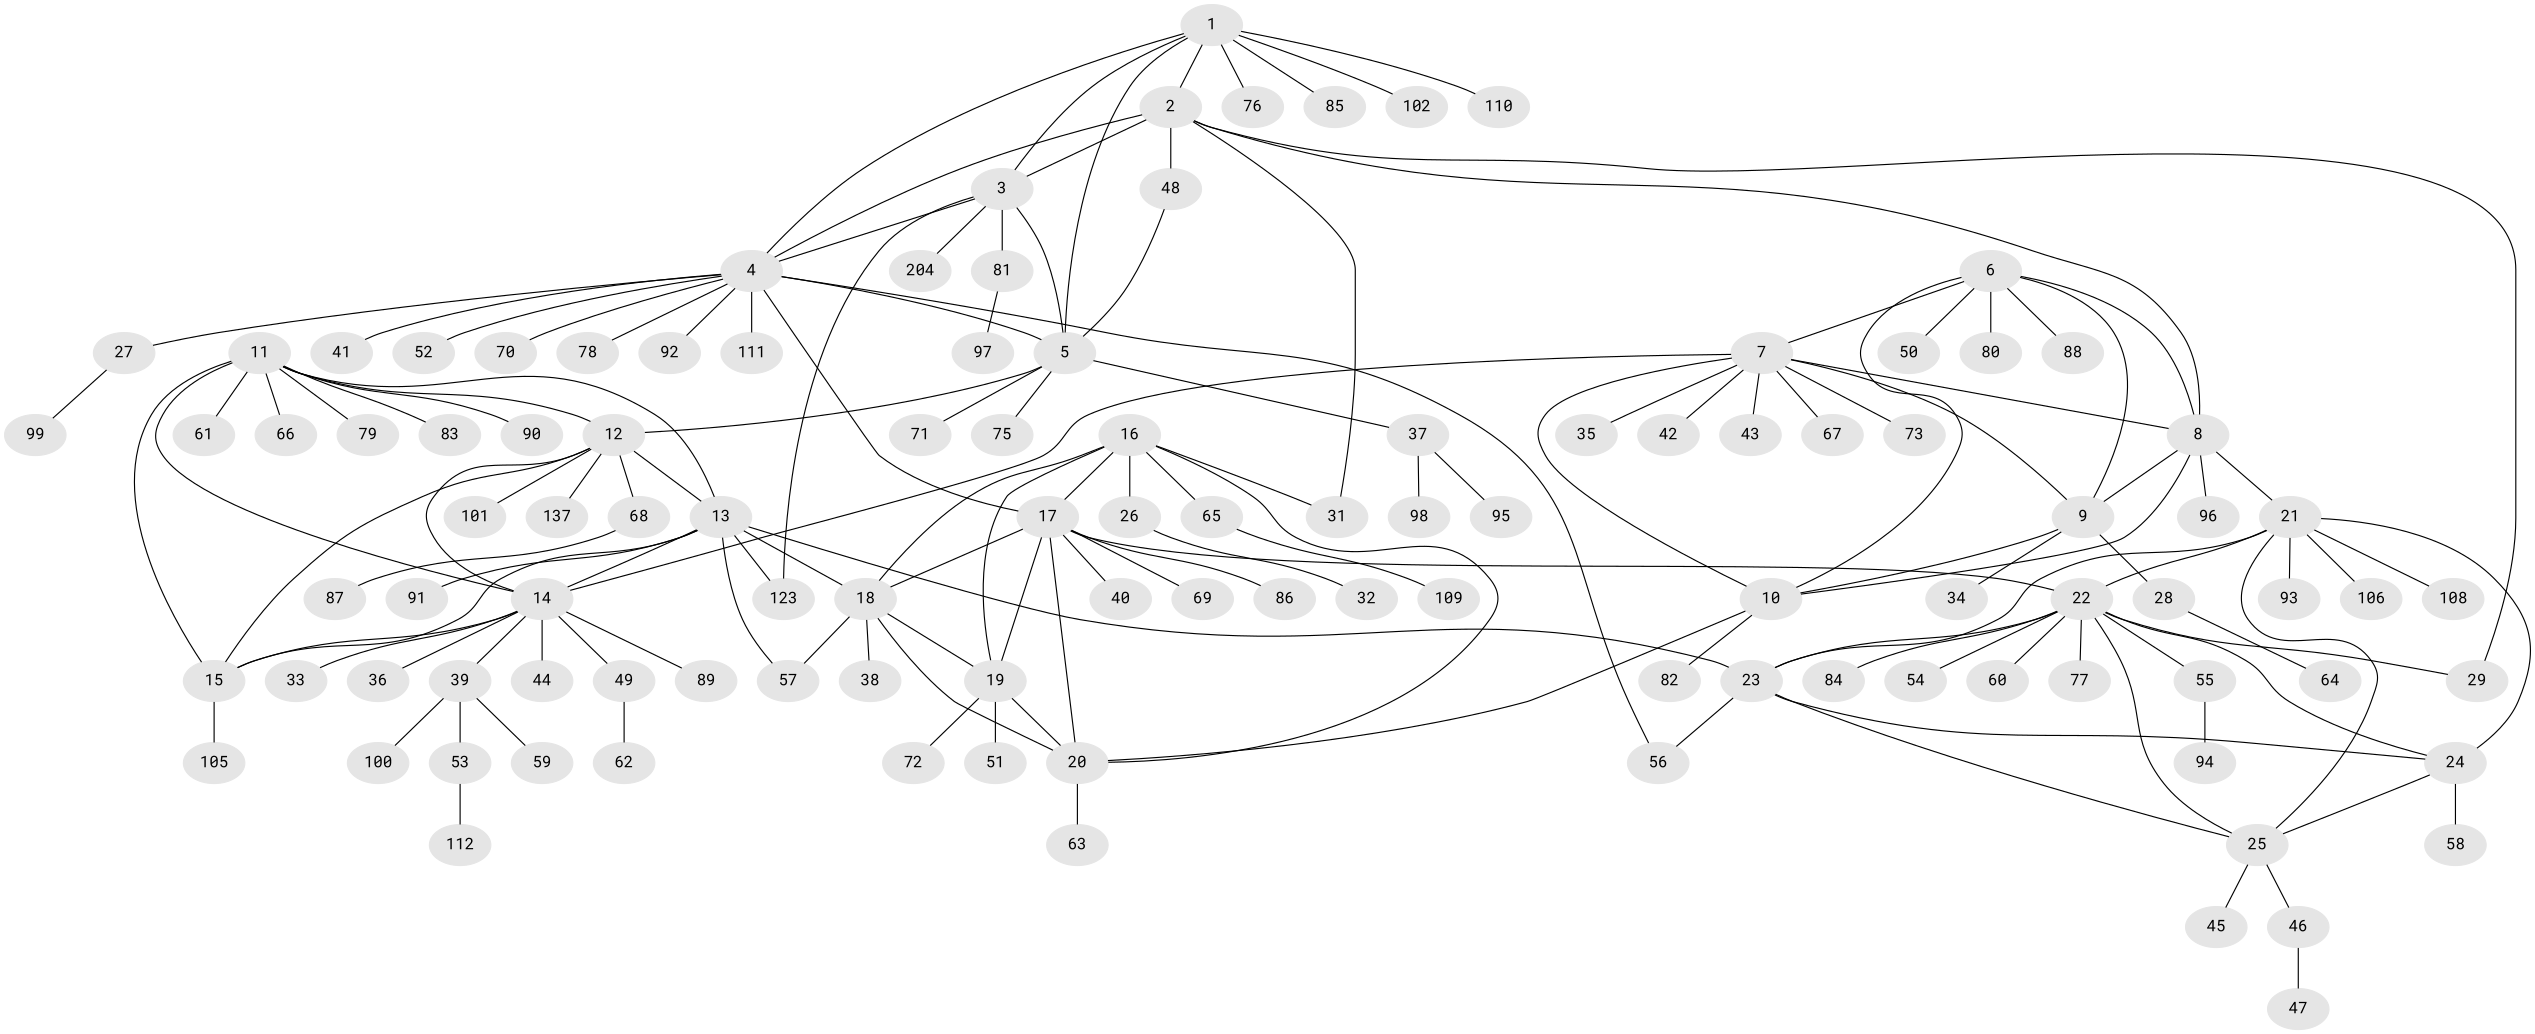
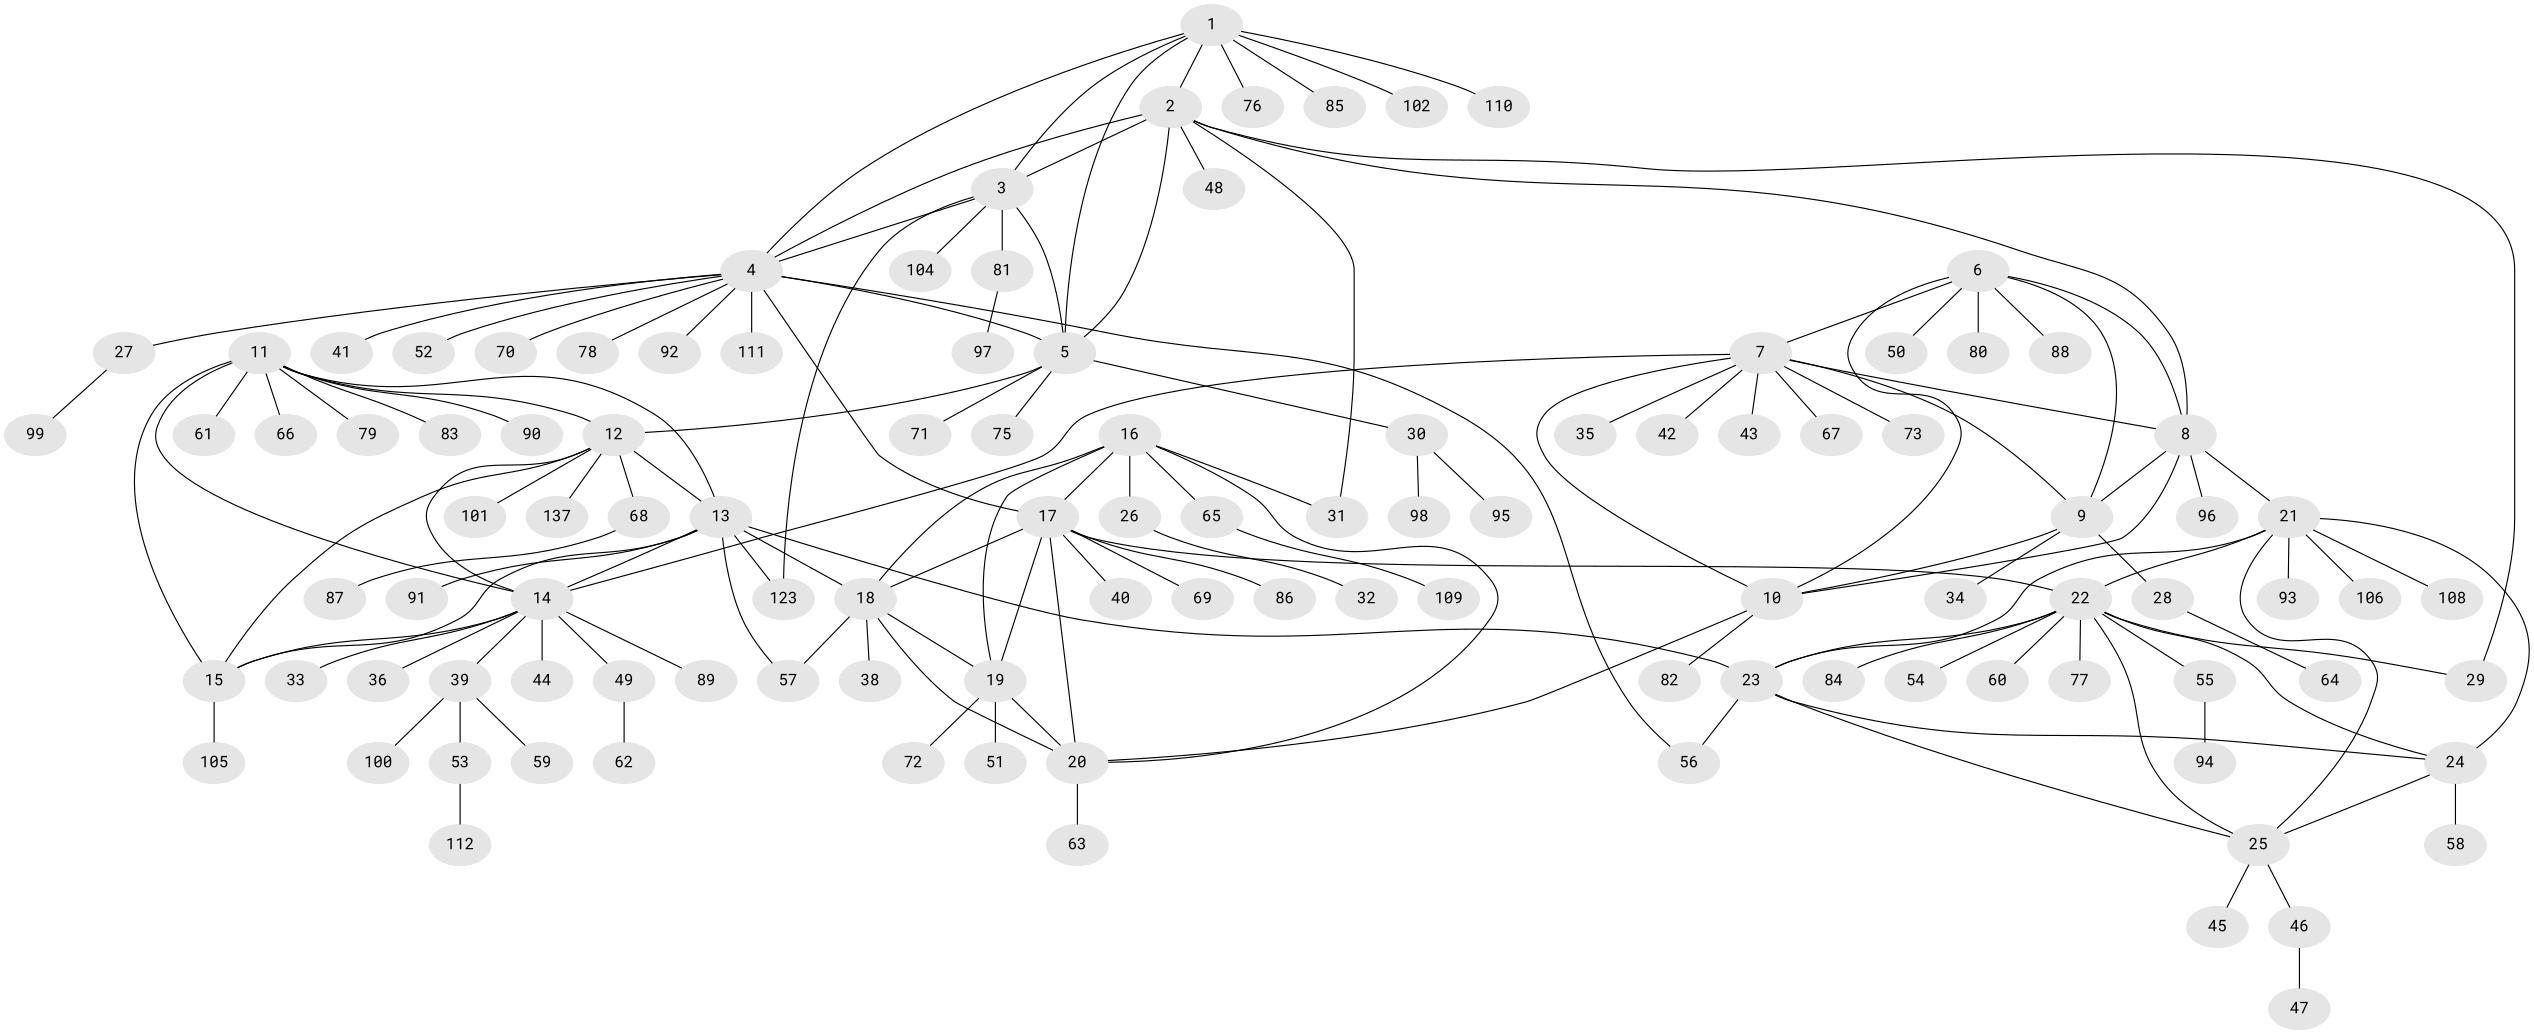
(920, 271) -> (920, 271)
(1132, 278) -> (1146, 241)
(1418, 435) -> (1417, 435)
